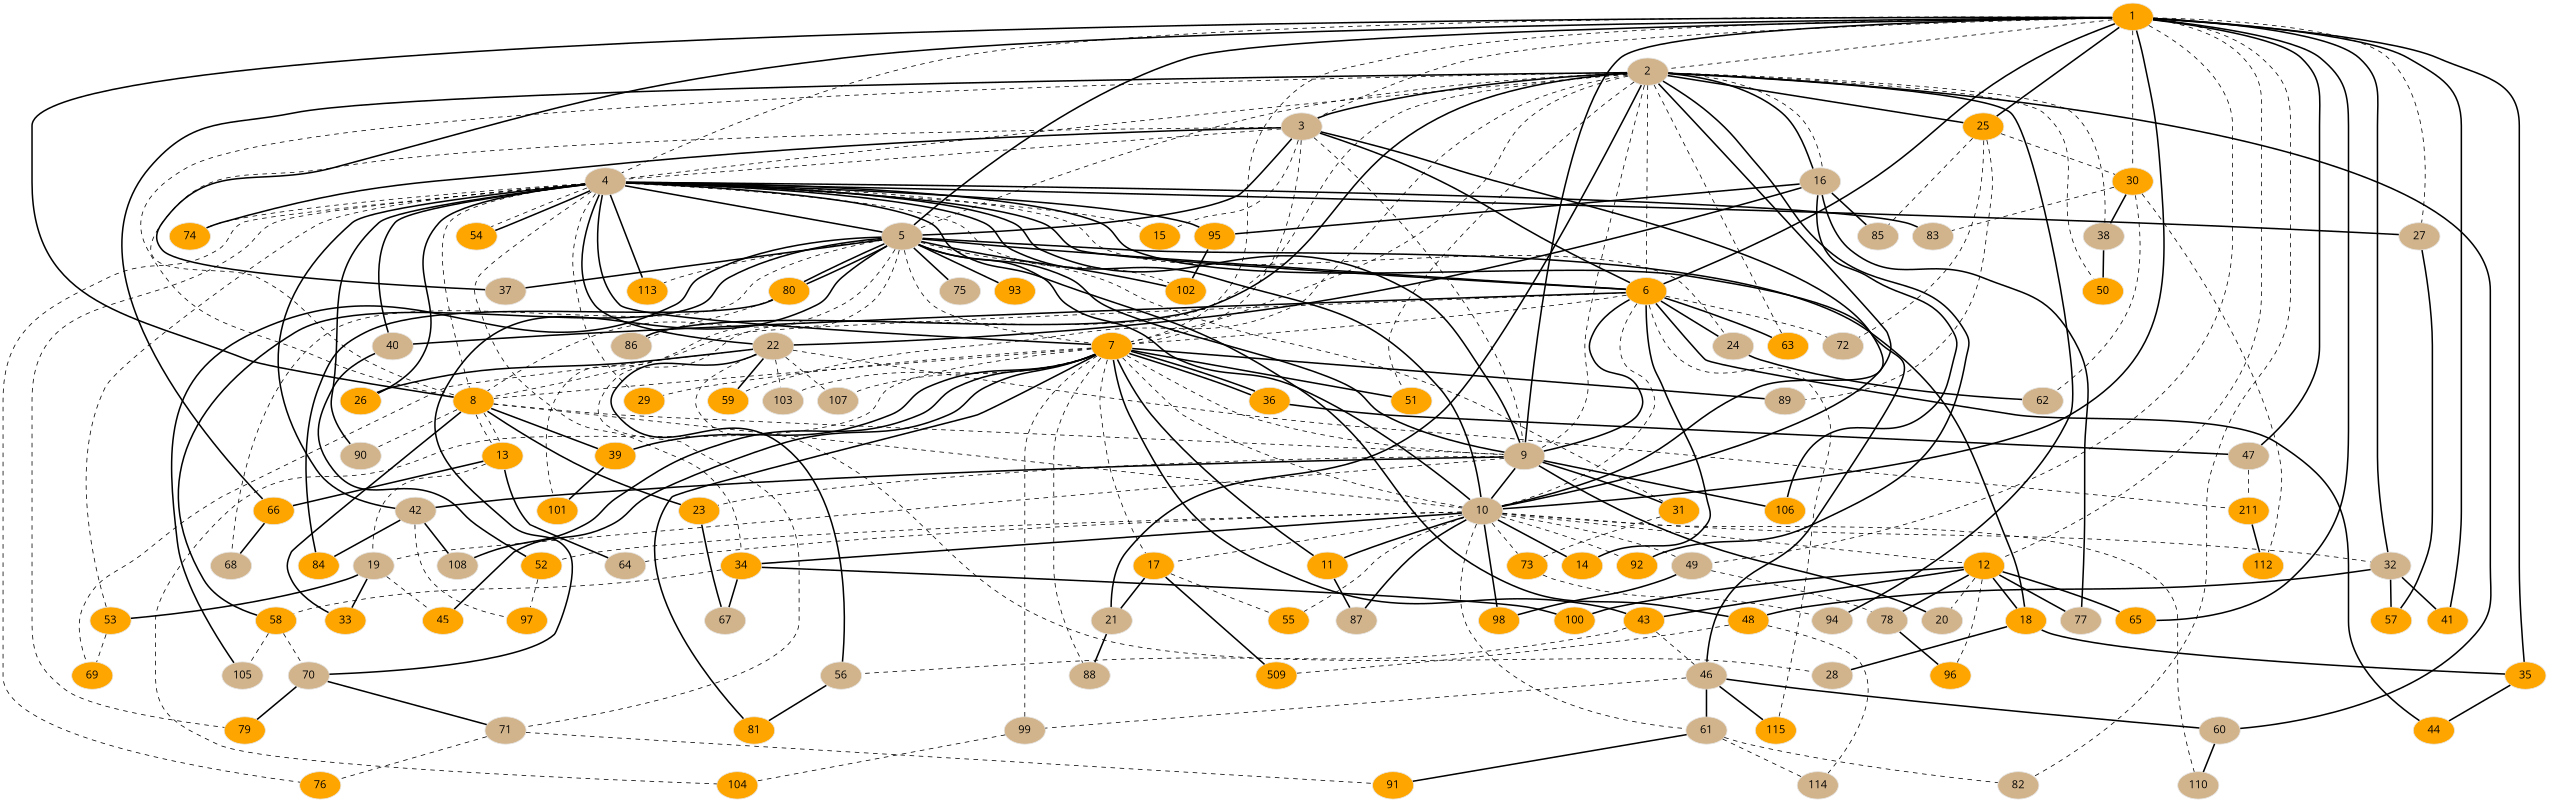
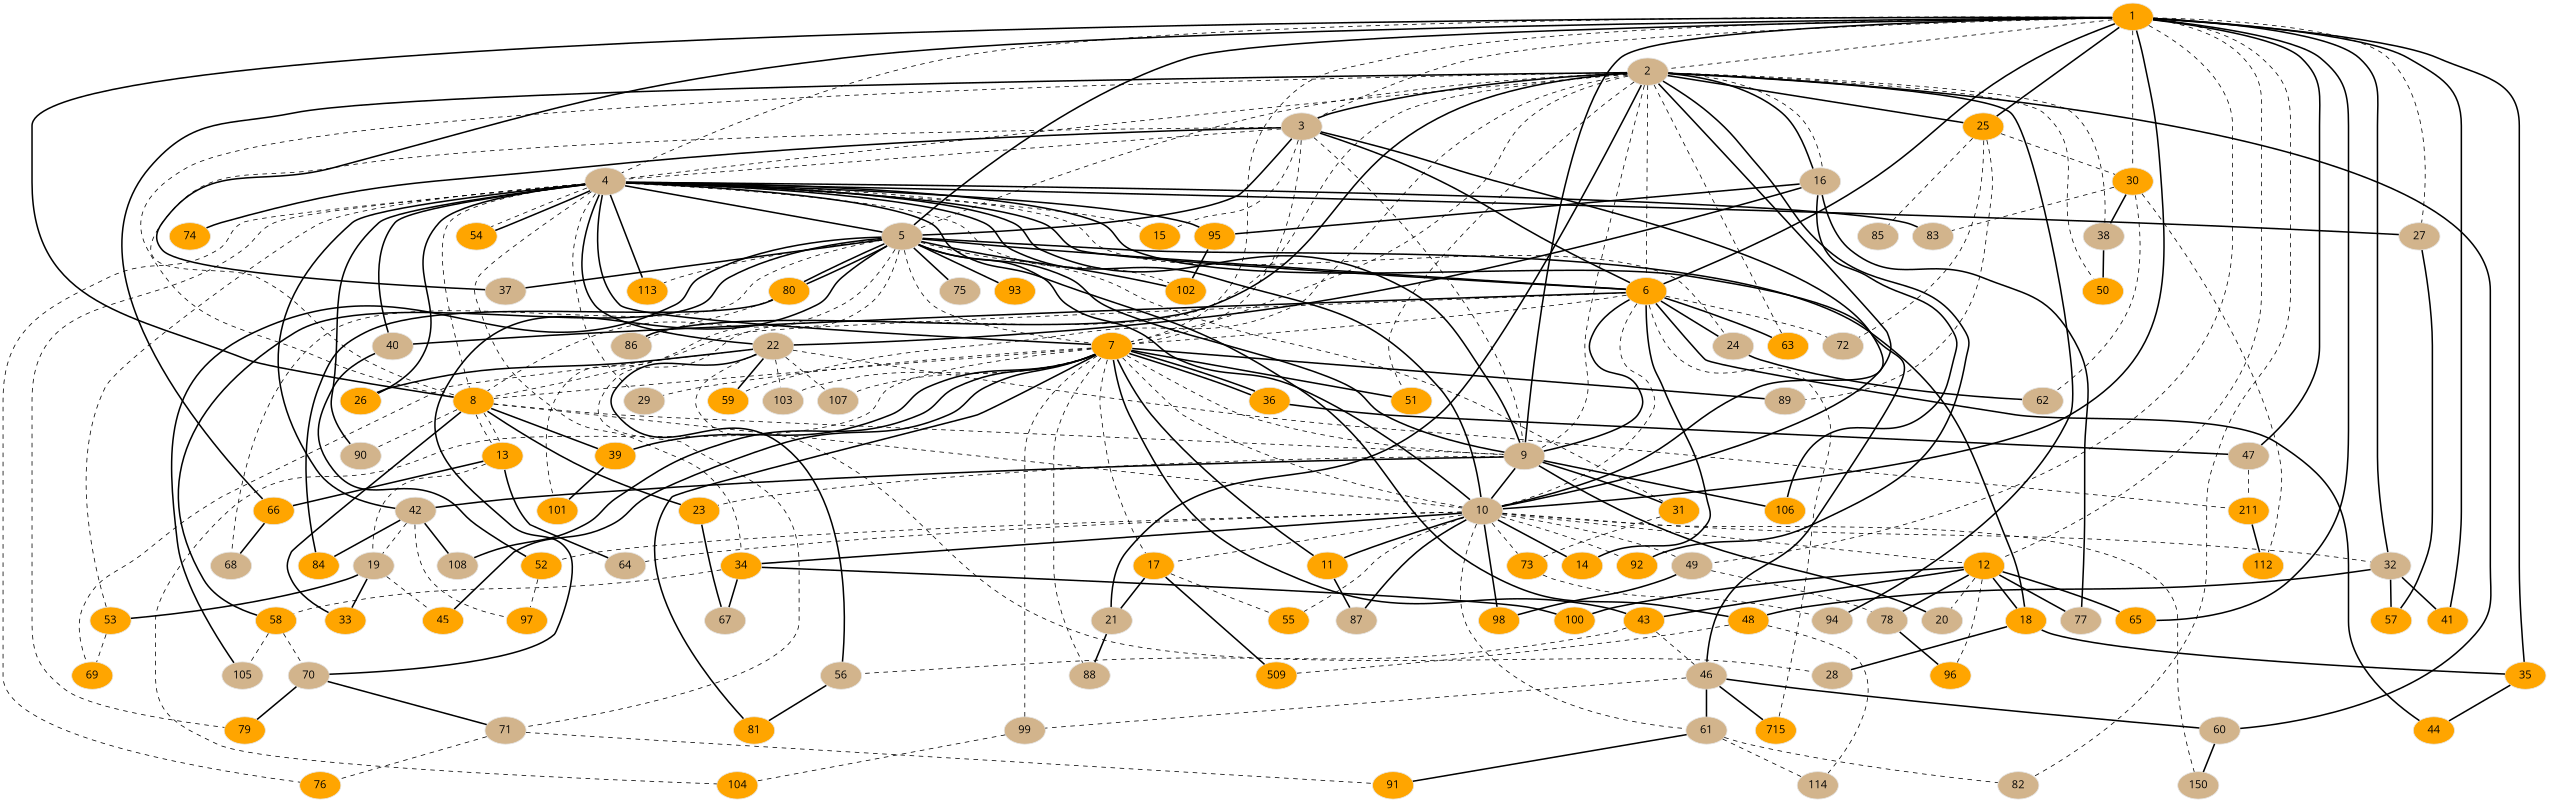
(395, 199) -> none
(1848, 208) -> none
(644, 401) -> (644, 401)
(948, 506) -> (395, 538)
(1776, 730) -> (1776, 730)
(2198, 785) -> (2198, 785)
